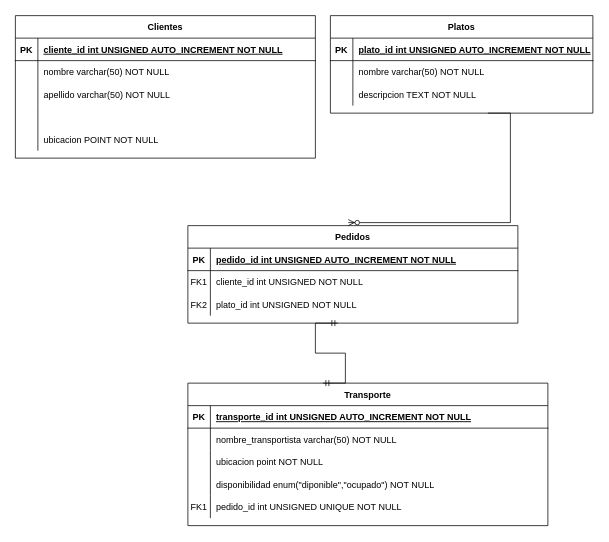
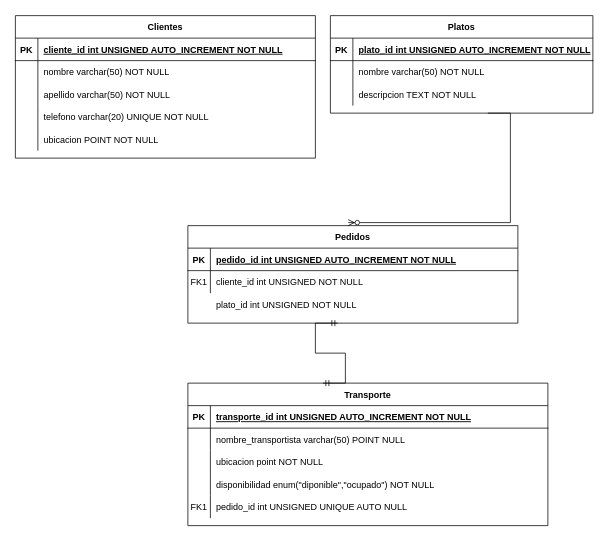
none -> (177, 117)
(199, 304) -> none
(315, 440) -> (320, 440)
(302, 507) -> (305, 507)
